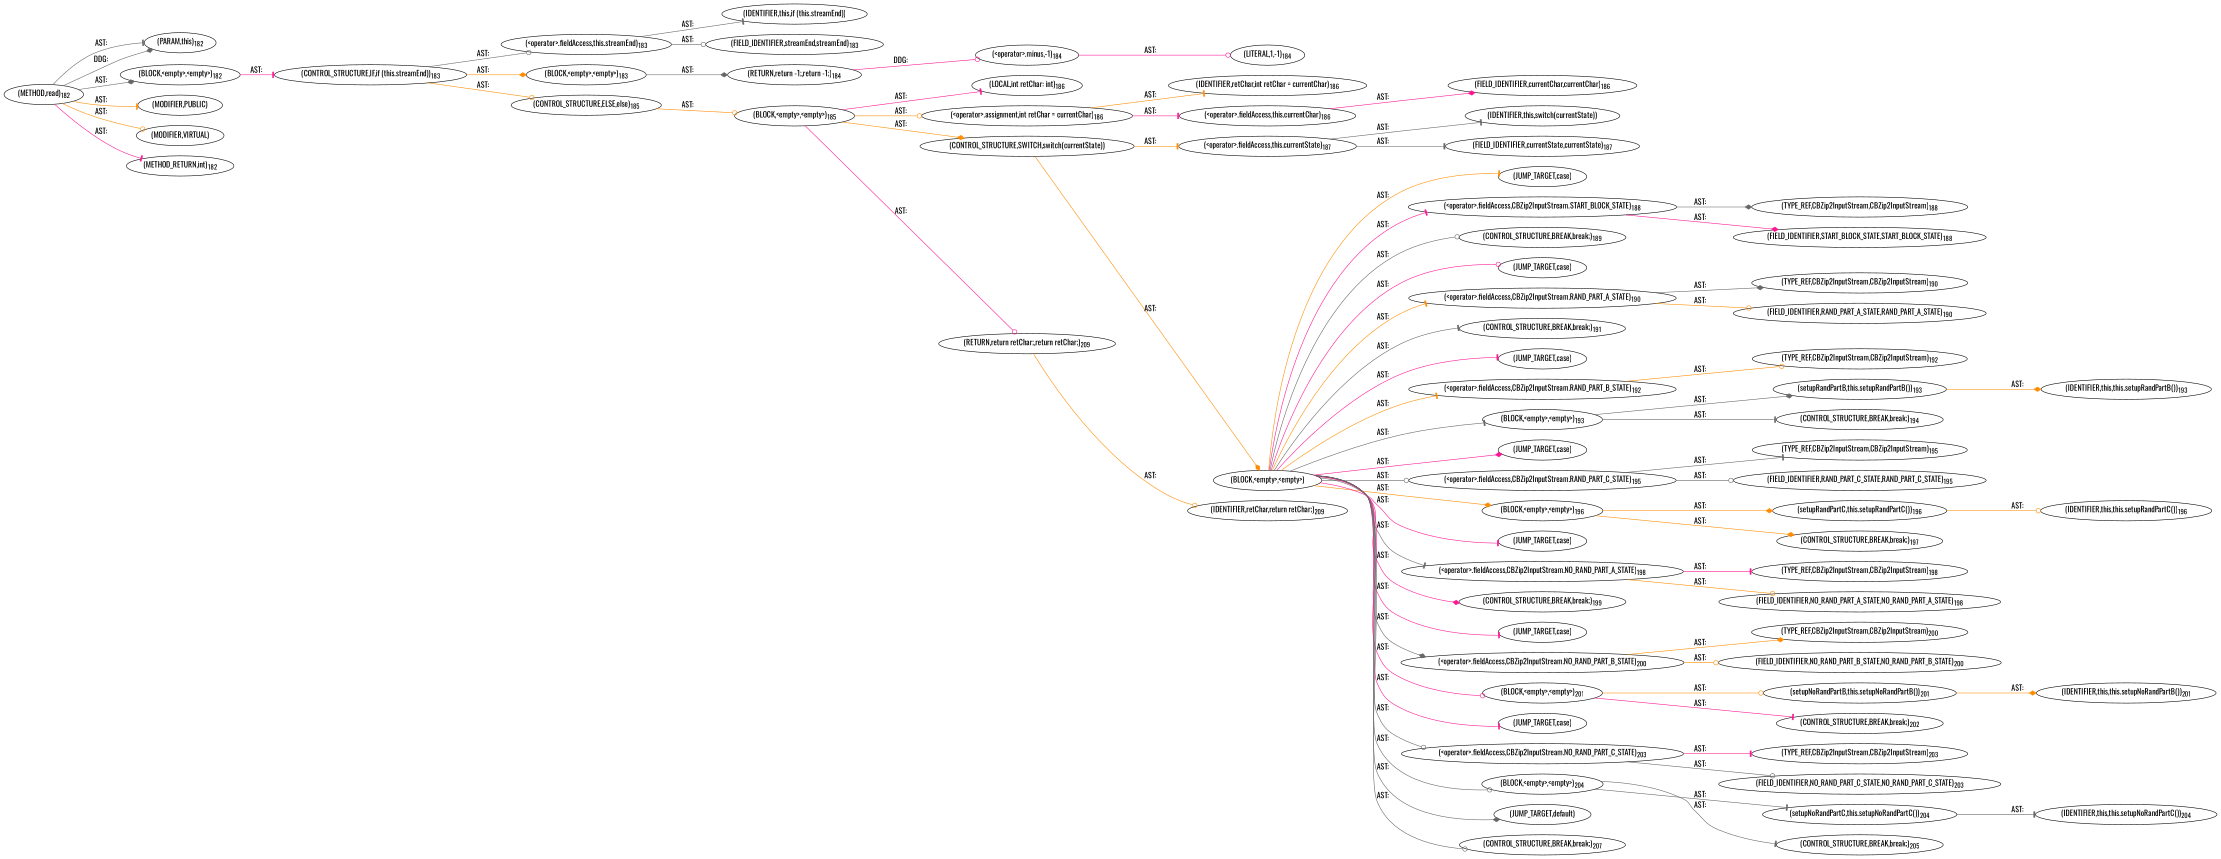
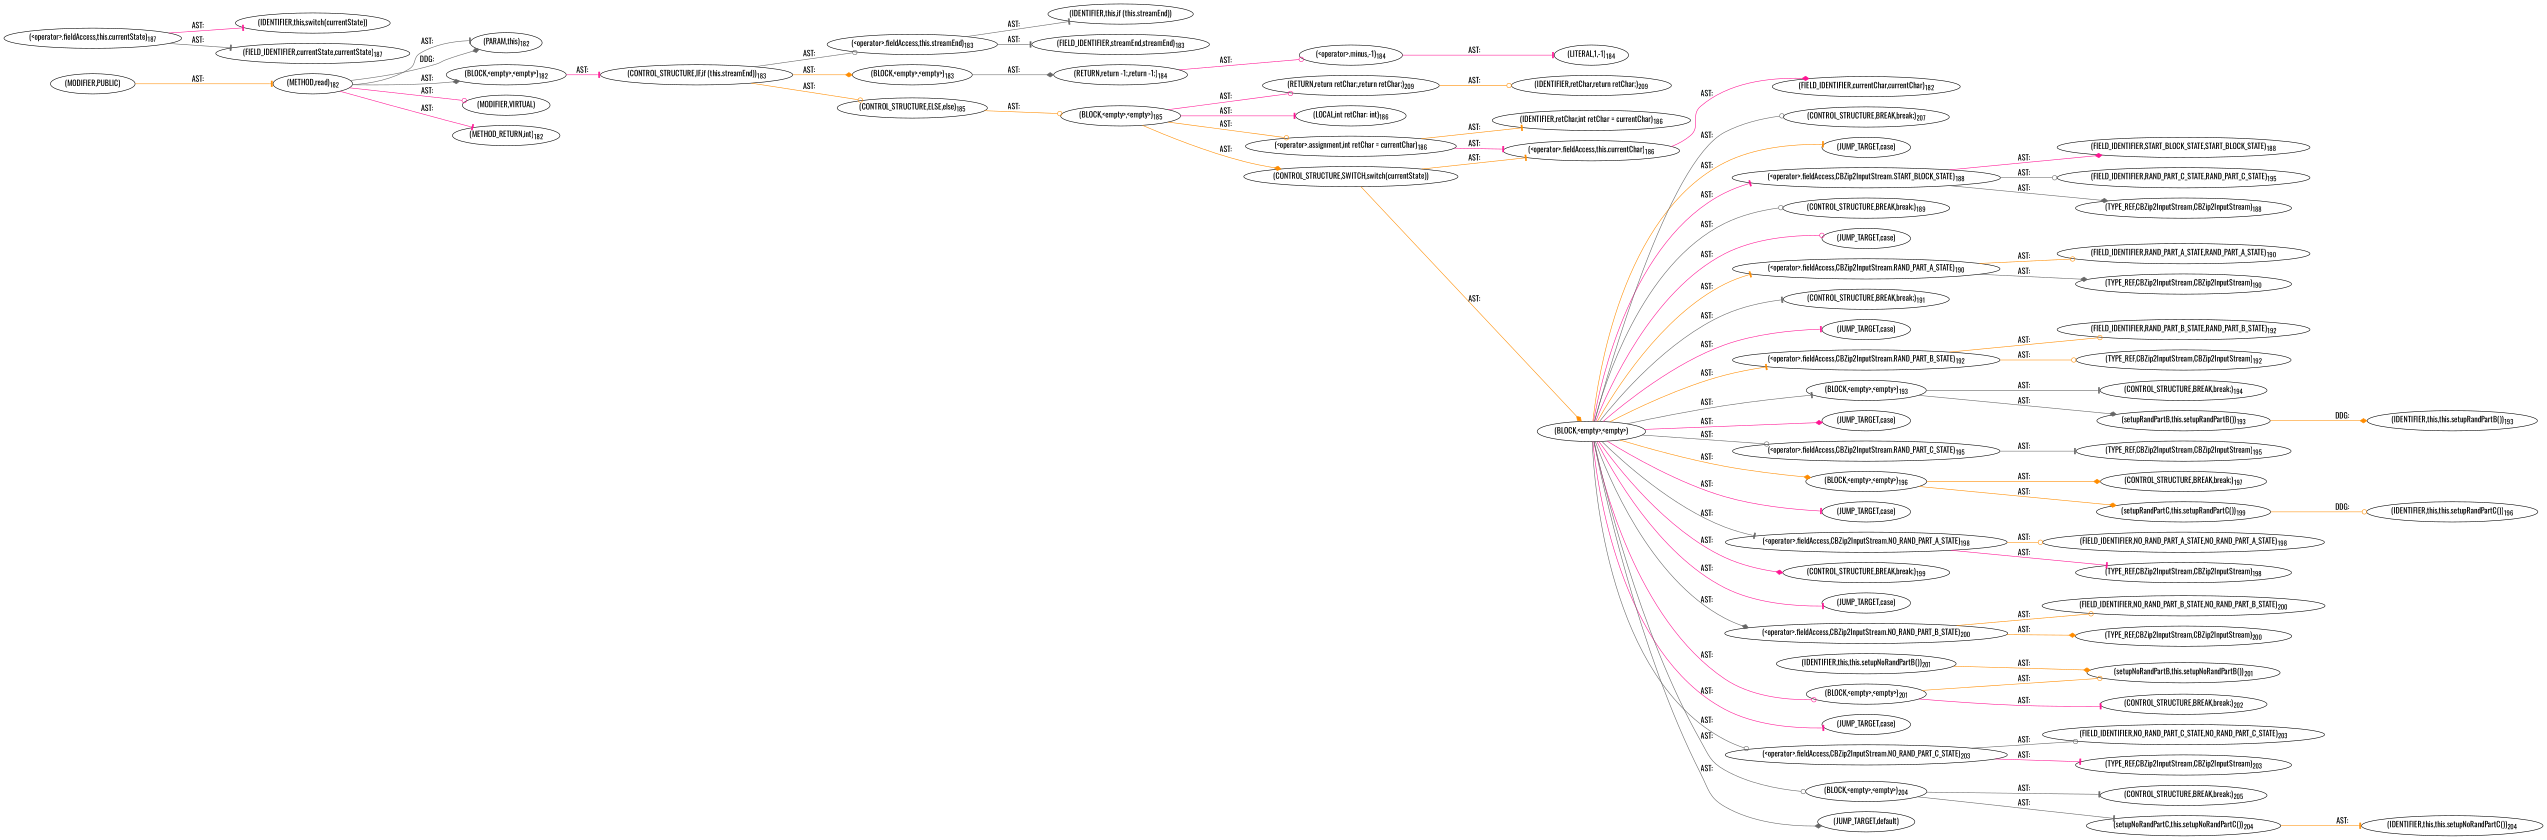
(686, 44) -> (1013, 44)
(1152, 55) -> (1477, 55)
(902, 61) -> (1227, 61)
(1606, 85) -> (1930, 86)
(104, 106) -> (203, 84)
(101, 119) -> (406, 94)
(1405, 131) -> (205, 30)
(1155, 146) -> (1473, 164)
none -> (2184, 330)
(2018, 385) -> (2343, 417)
(1702, 480) -> (2026, 178)
(2018, 507) -> (2343, 508)
(1917, 510) -> (2241, 511)
(1993, 693) -> (2019, 668)
(1995, 814) -> (2320, 826)
